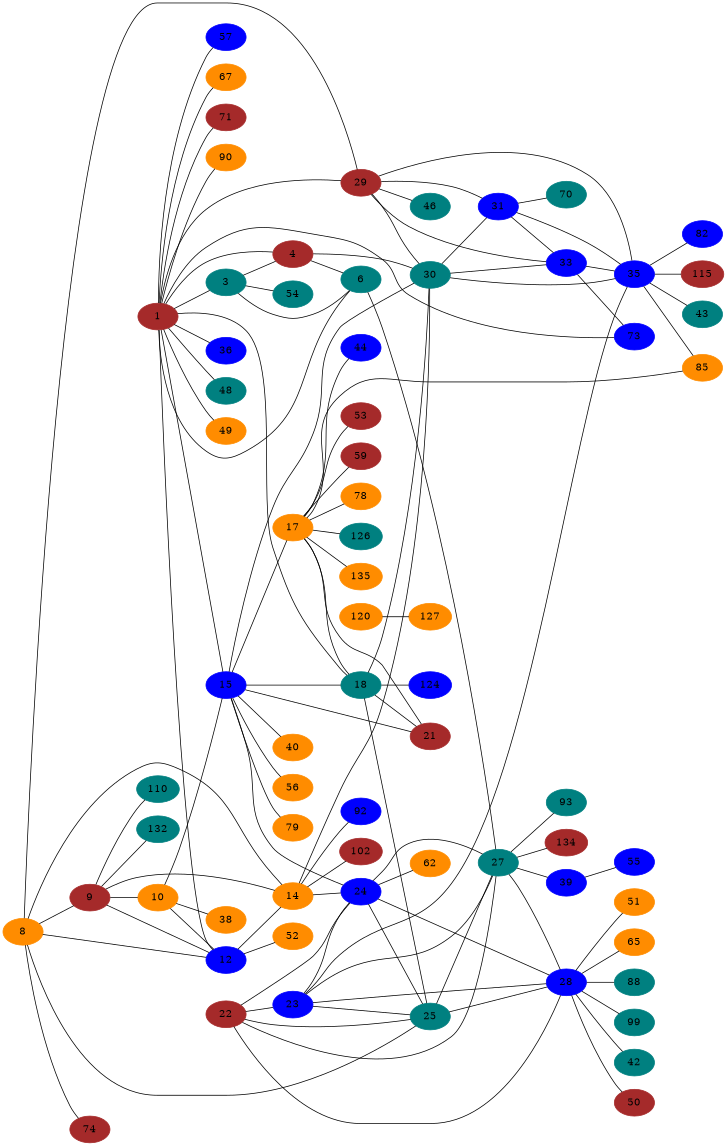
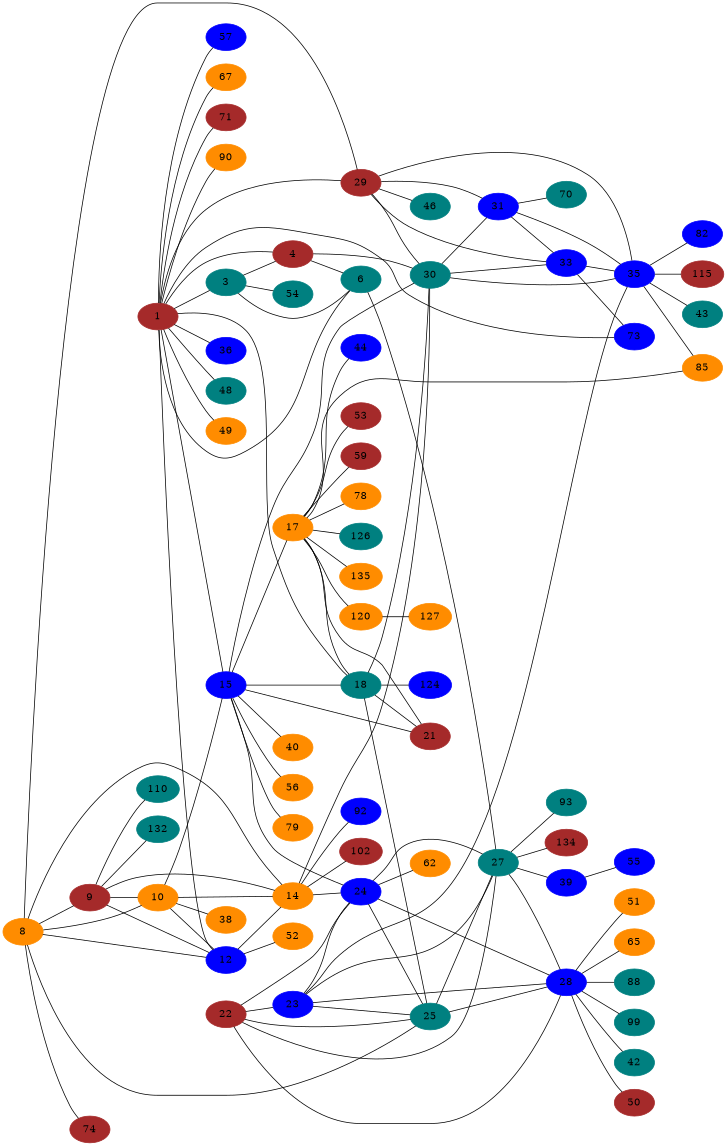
none -> (327, 577)
none -> (225, 897)
none -> (94, 922)
